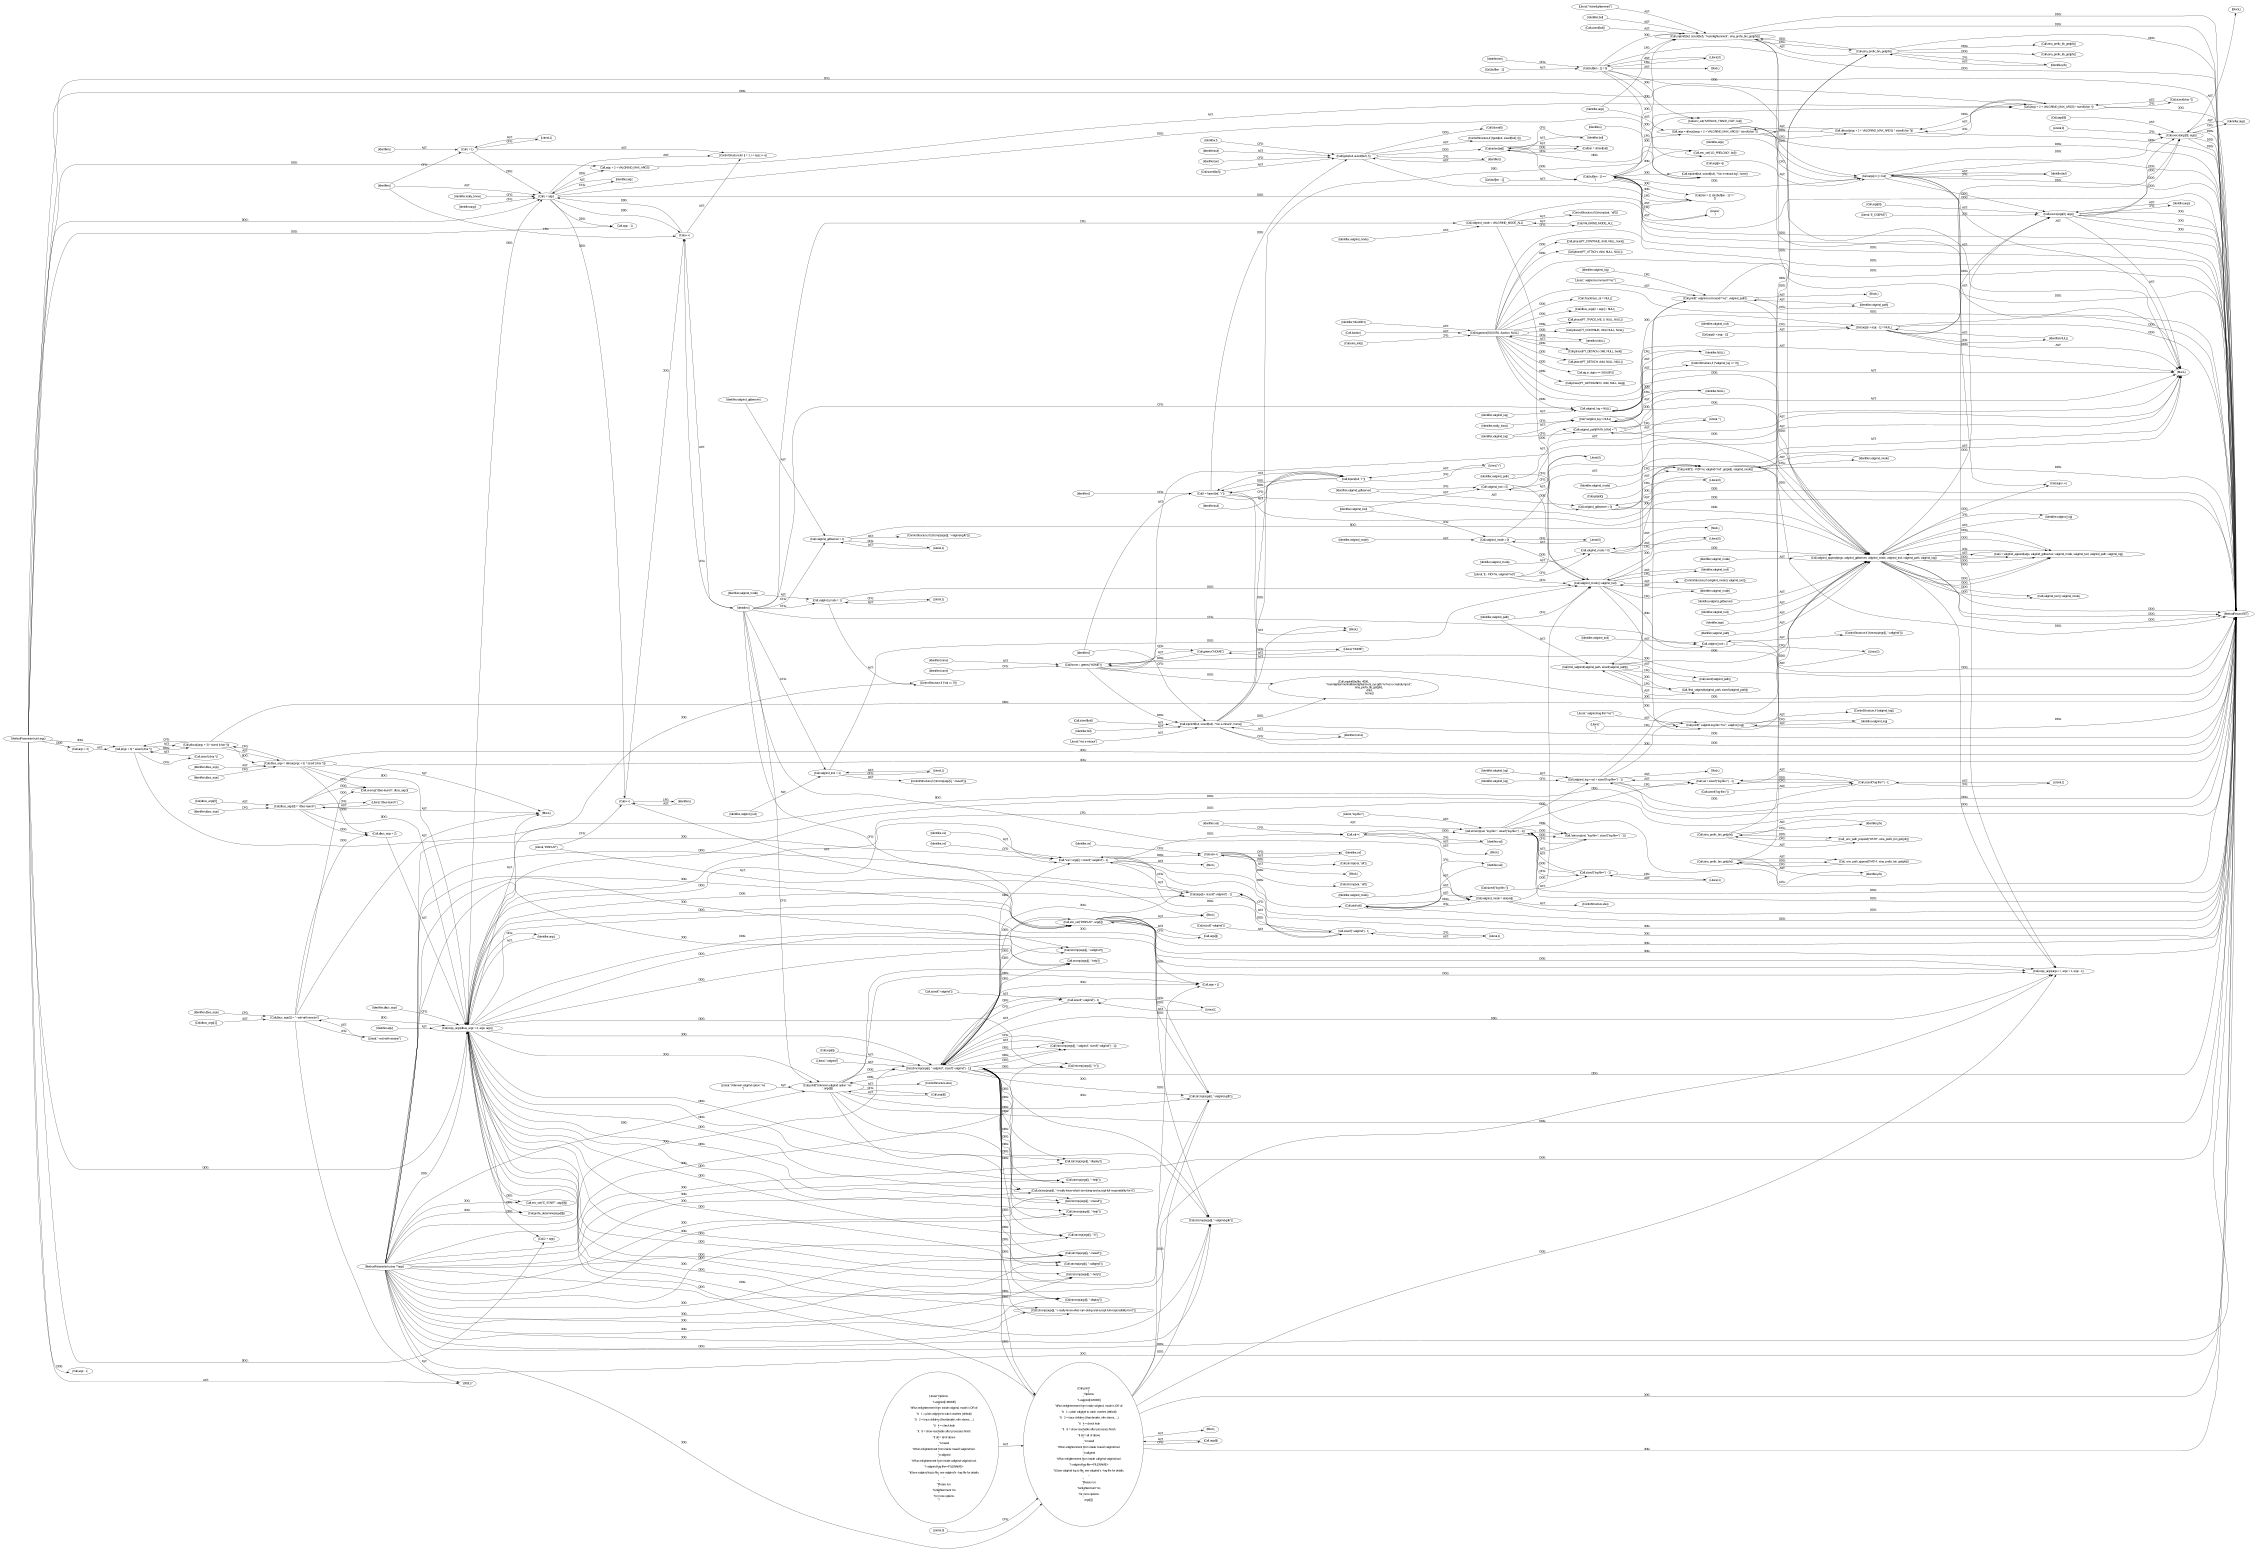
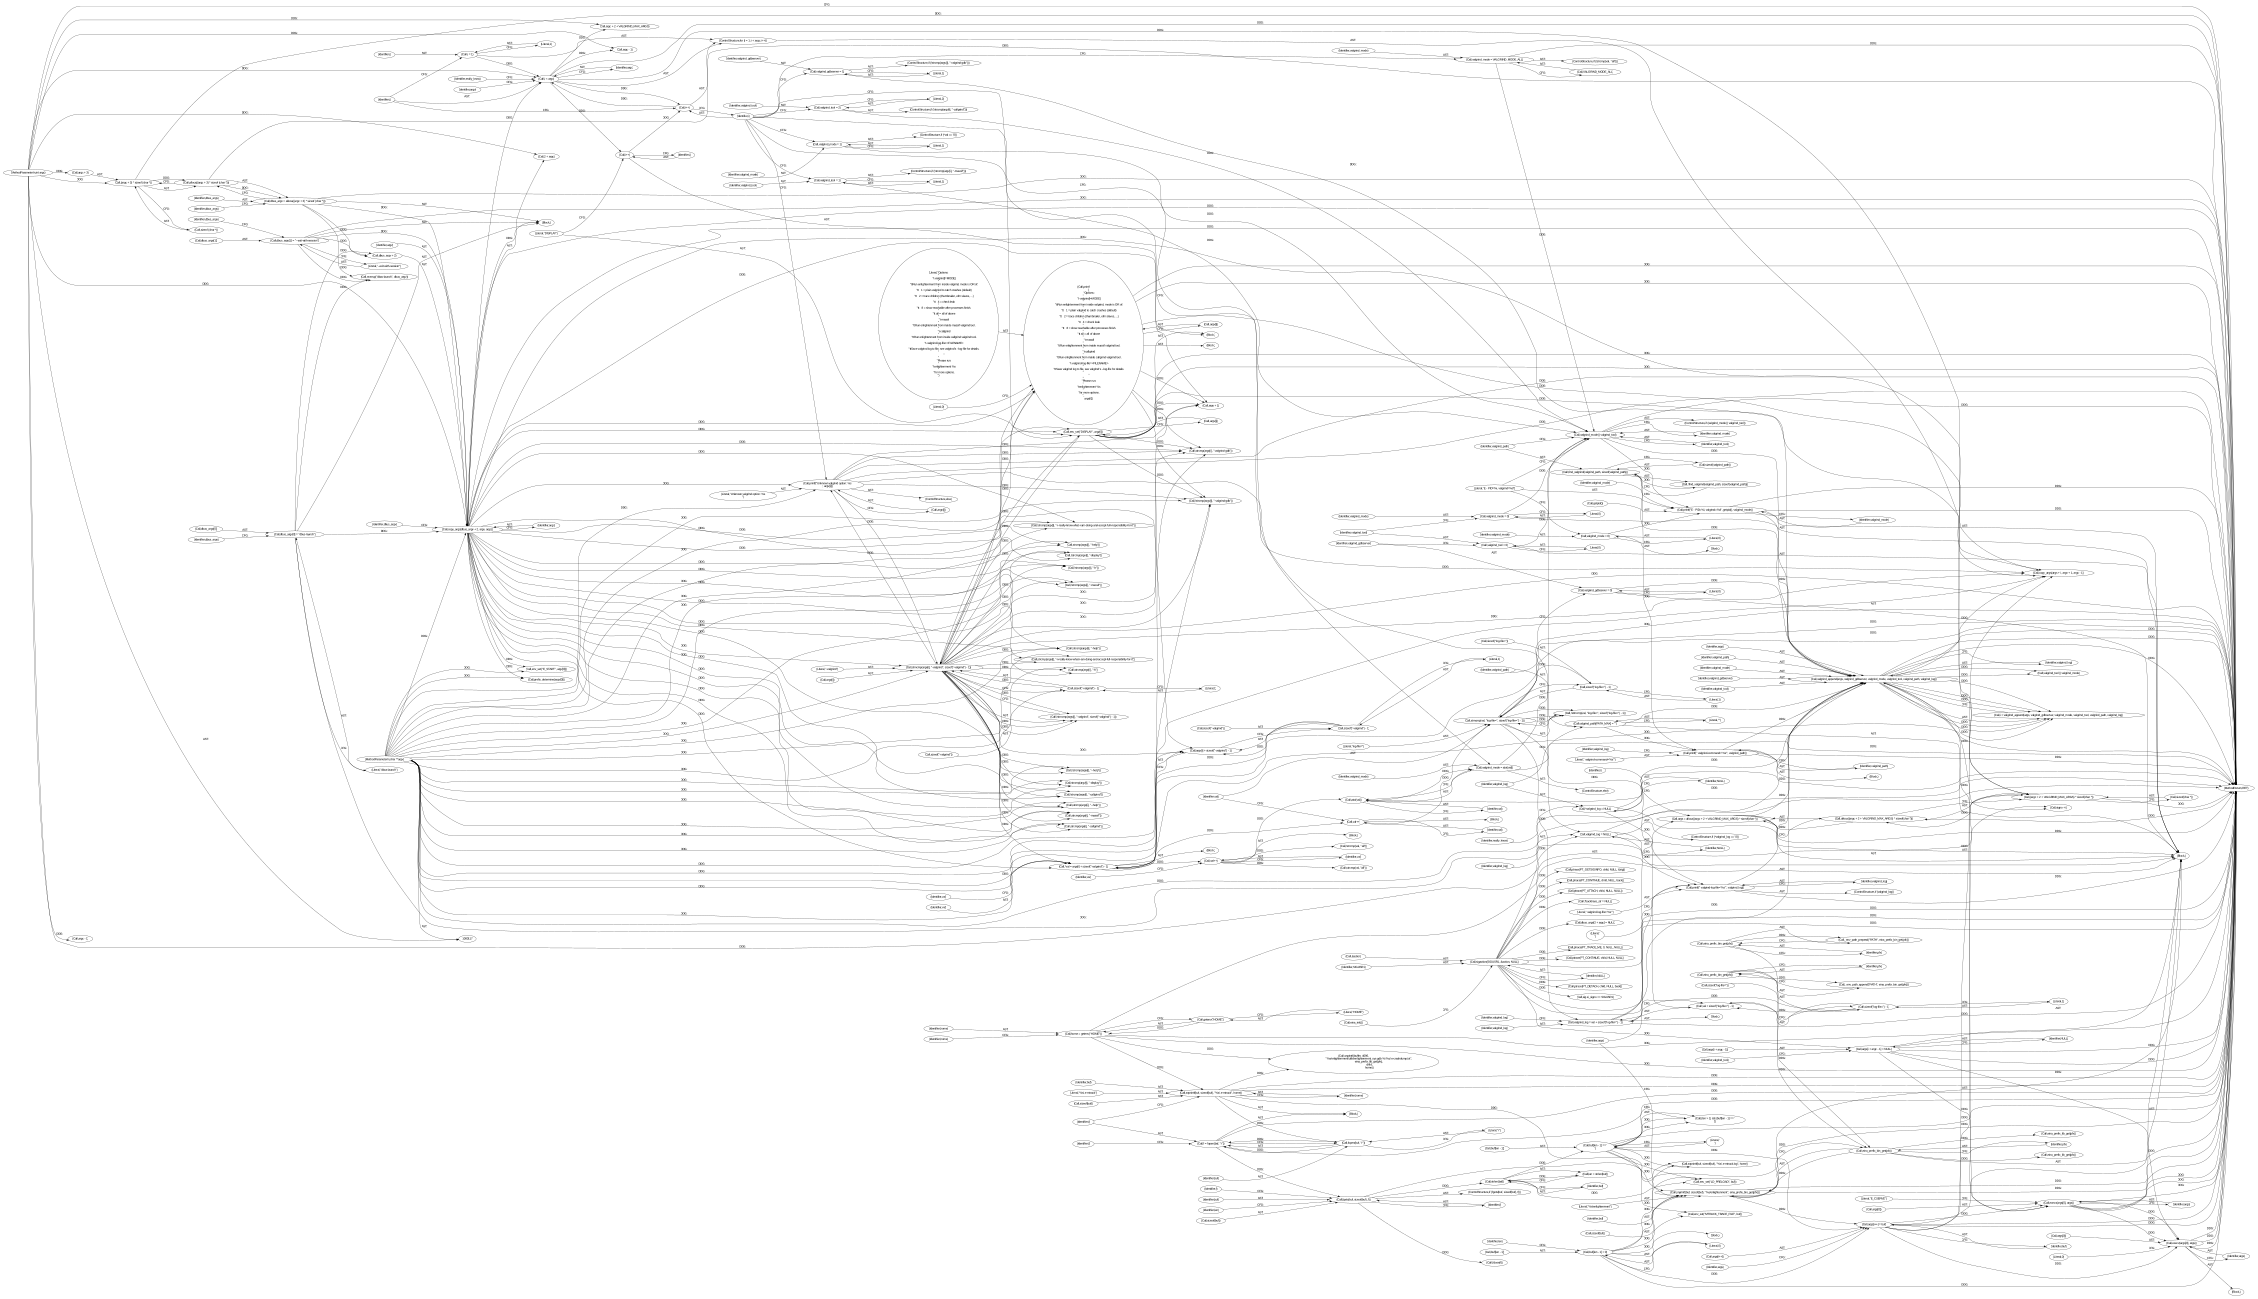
(1333, 111) -> (1647, 64)
(1595, 362) -> none
(1650, 622) -> (1255, 181)
(611, 771) -> (837, 257)
